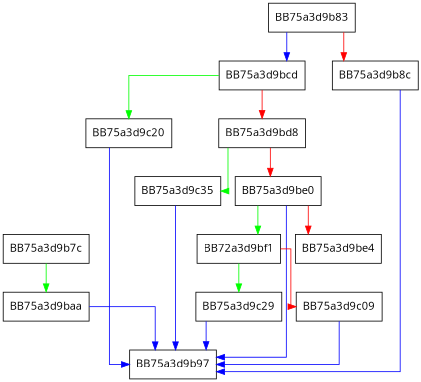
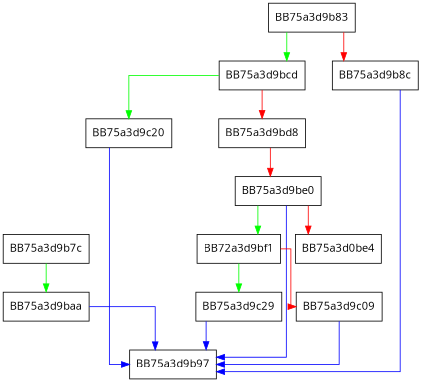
(287, 42) -> (287, 42)
(178, 191) -> none
(338, 249) -> (338, 249)
